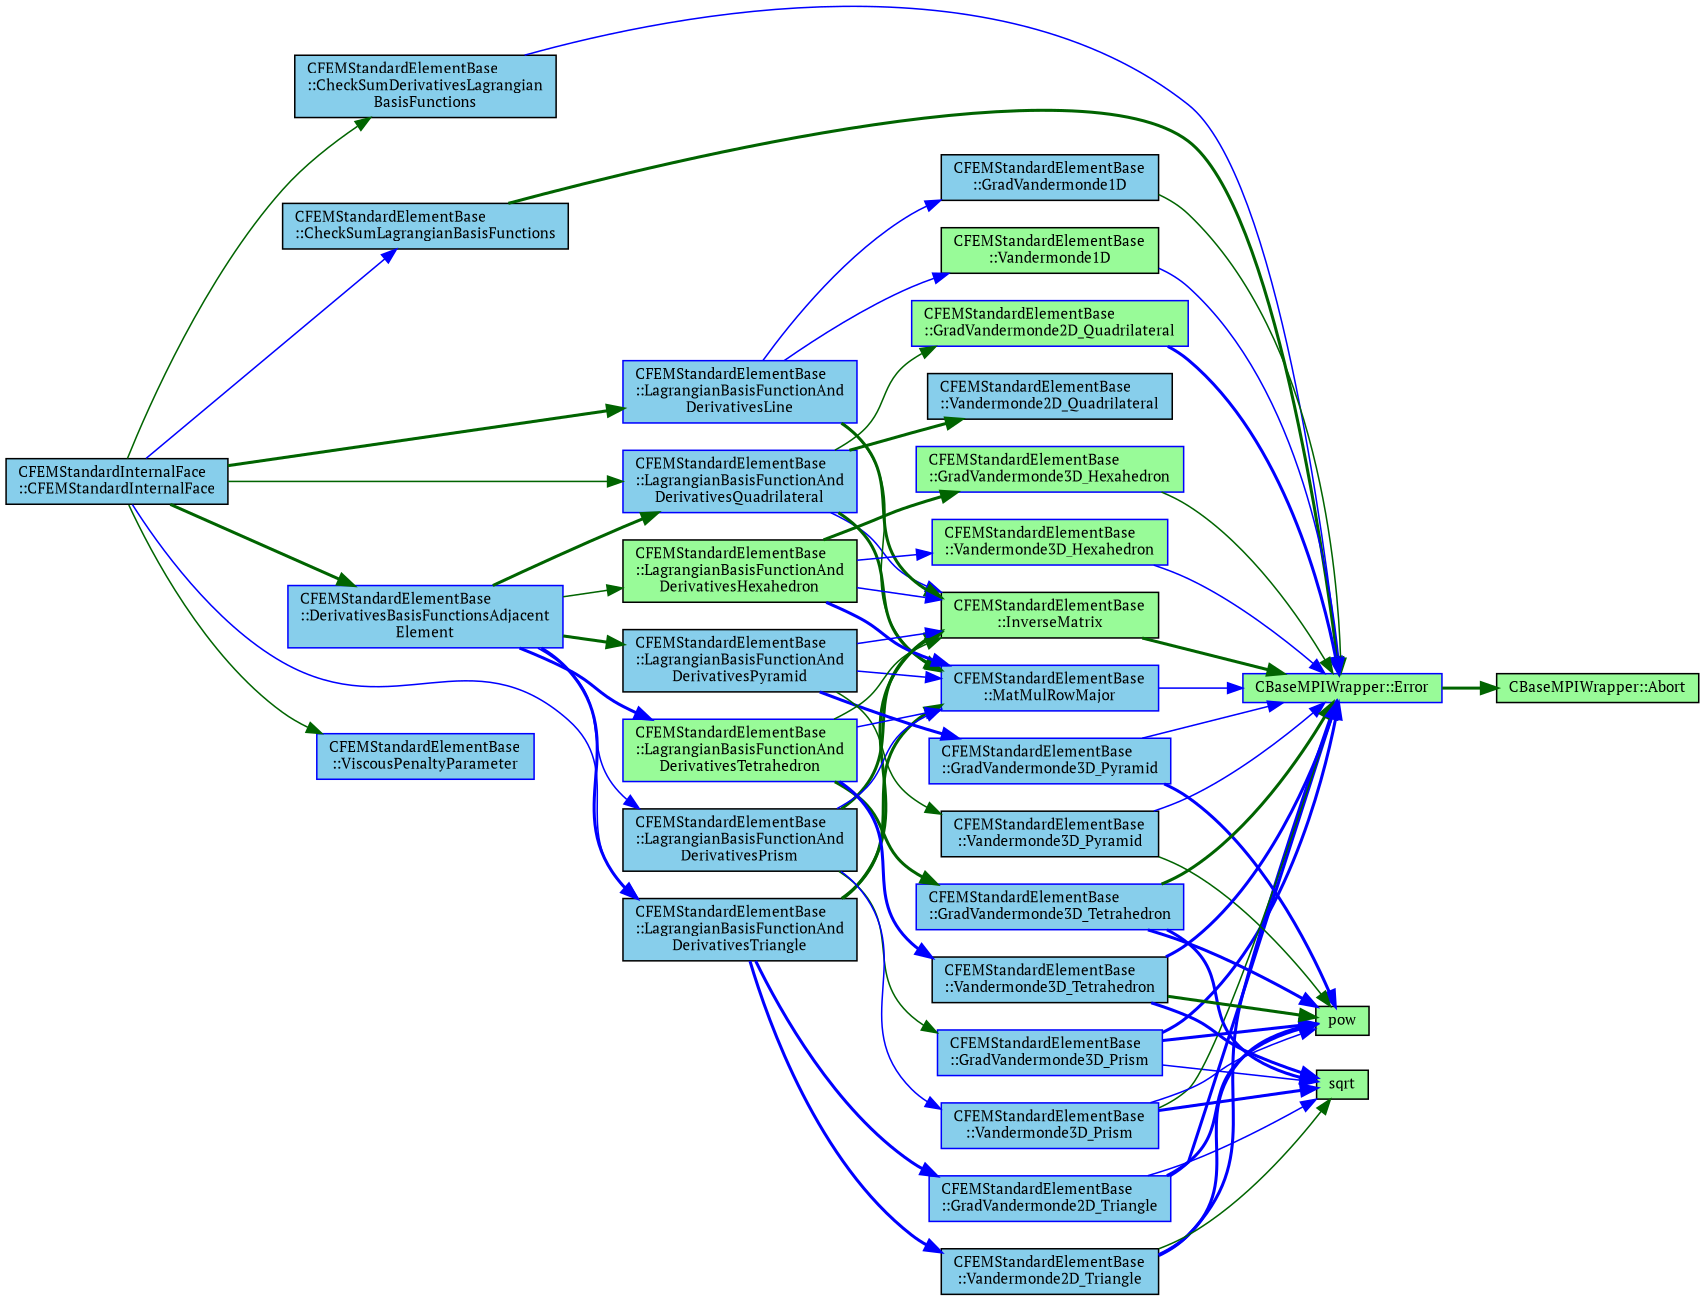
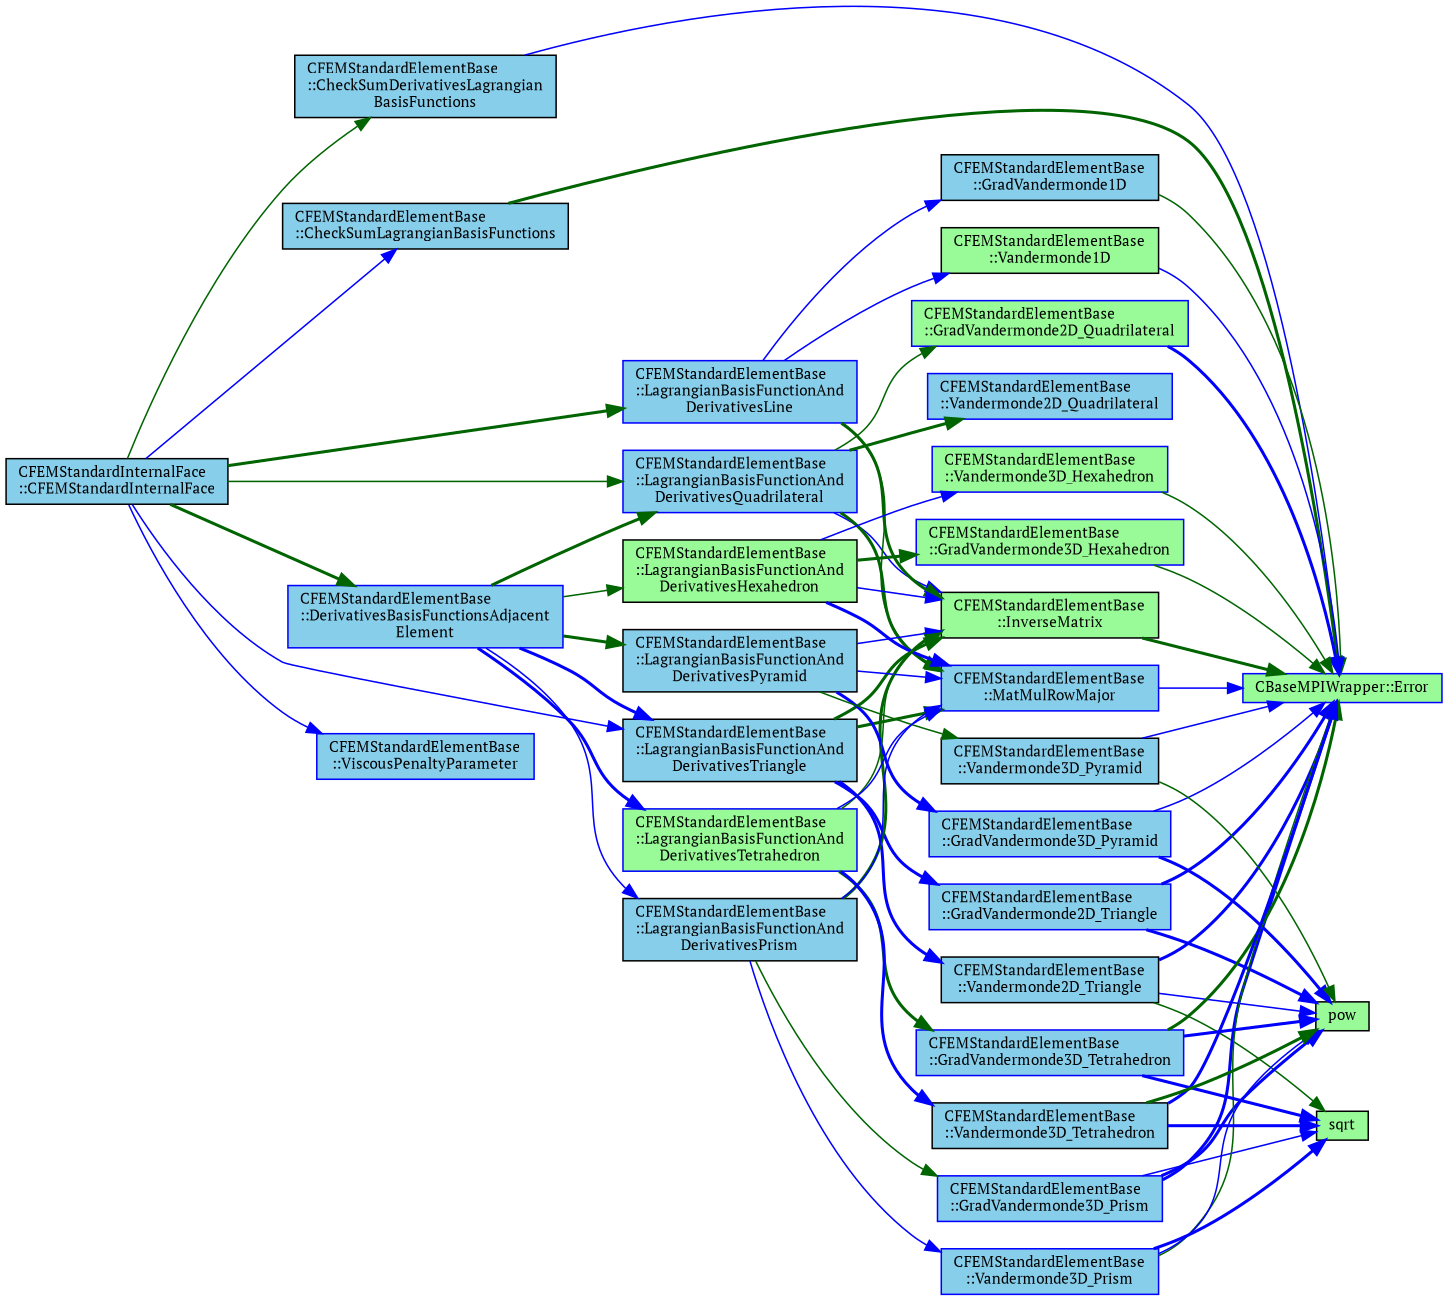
(1050, 396) -> (1050, 396)
(1238, 607) -> (1255, 564)
(202, 630) -> (202, 630)
(1598, 688) -> none
(1243, 1138) -> none
(1217, 1161) -> (1219, 1001)
